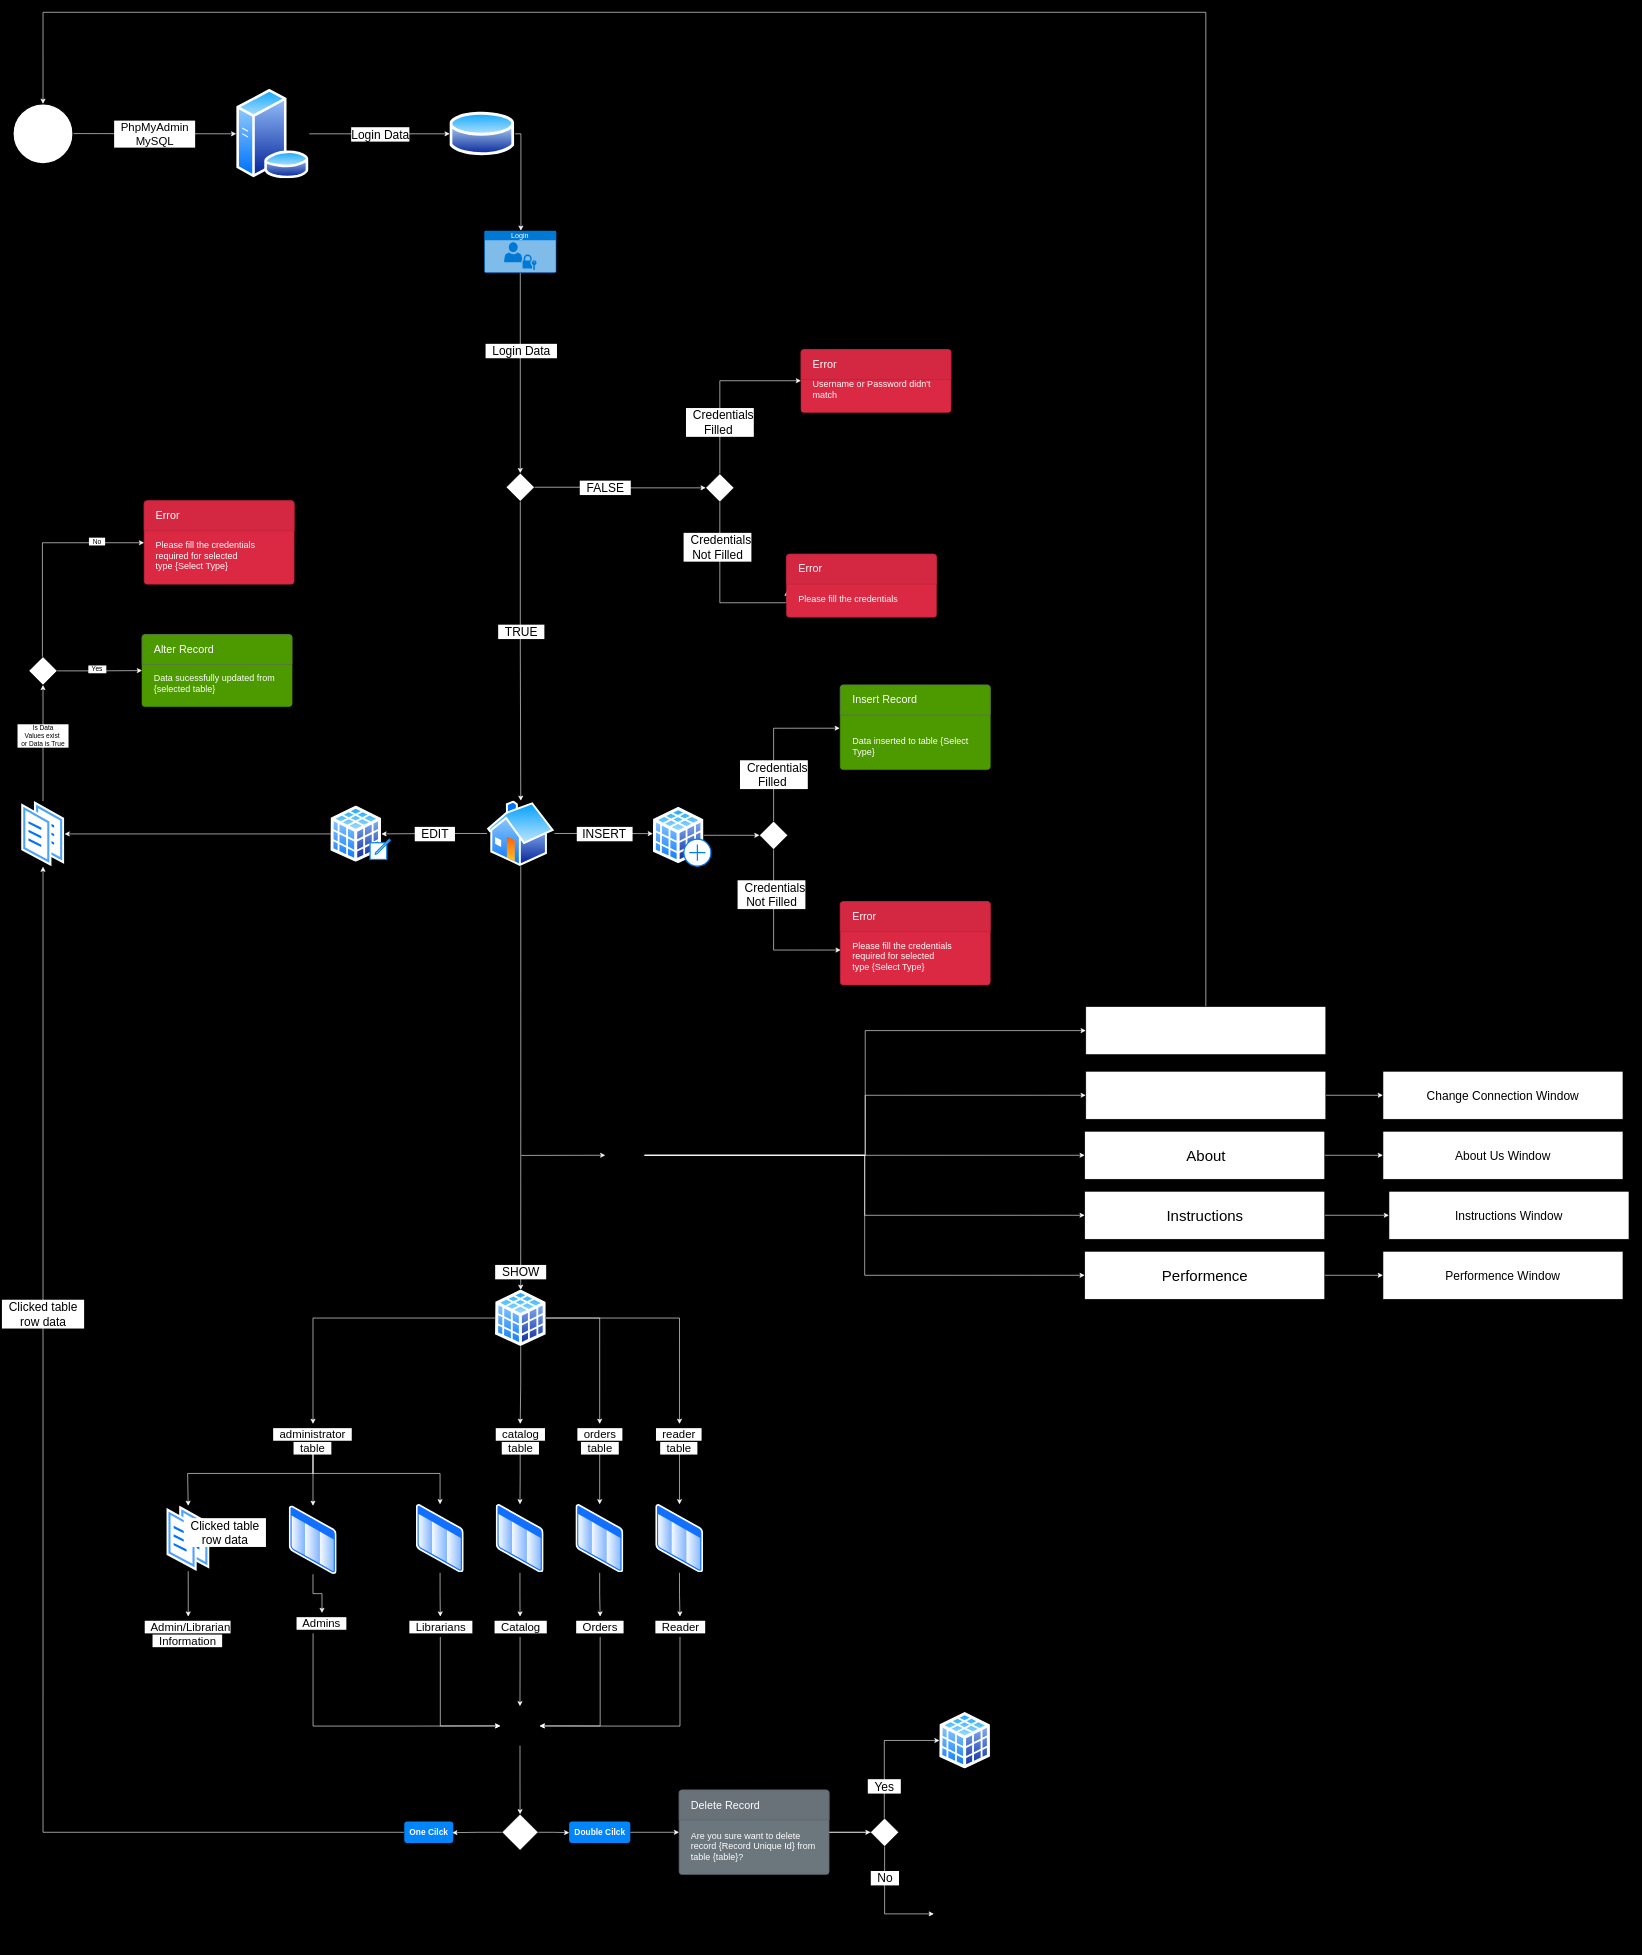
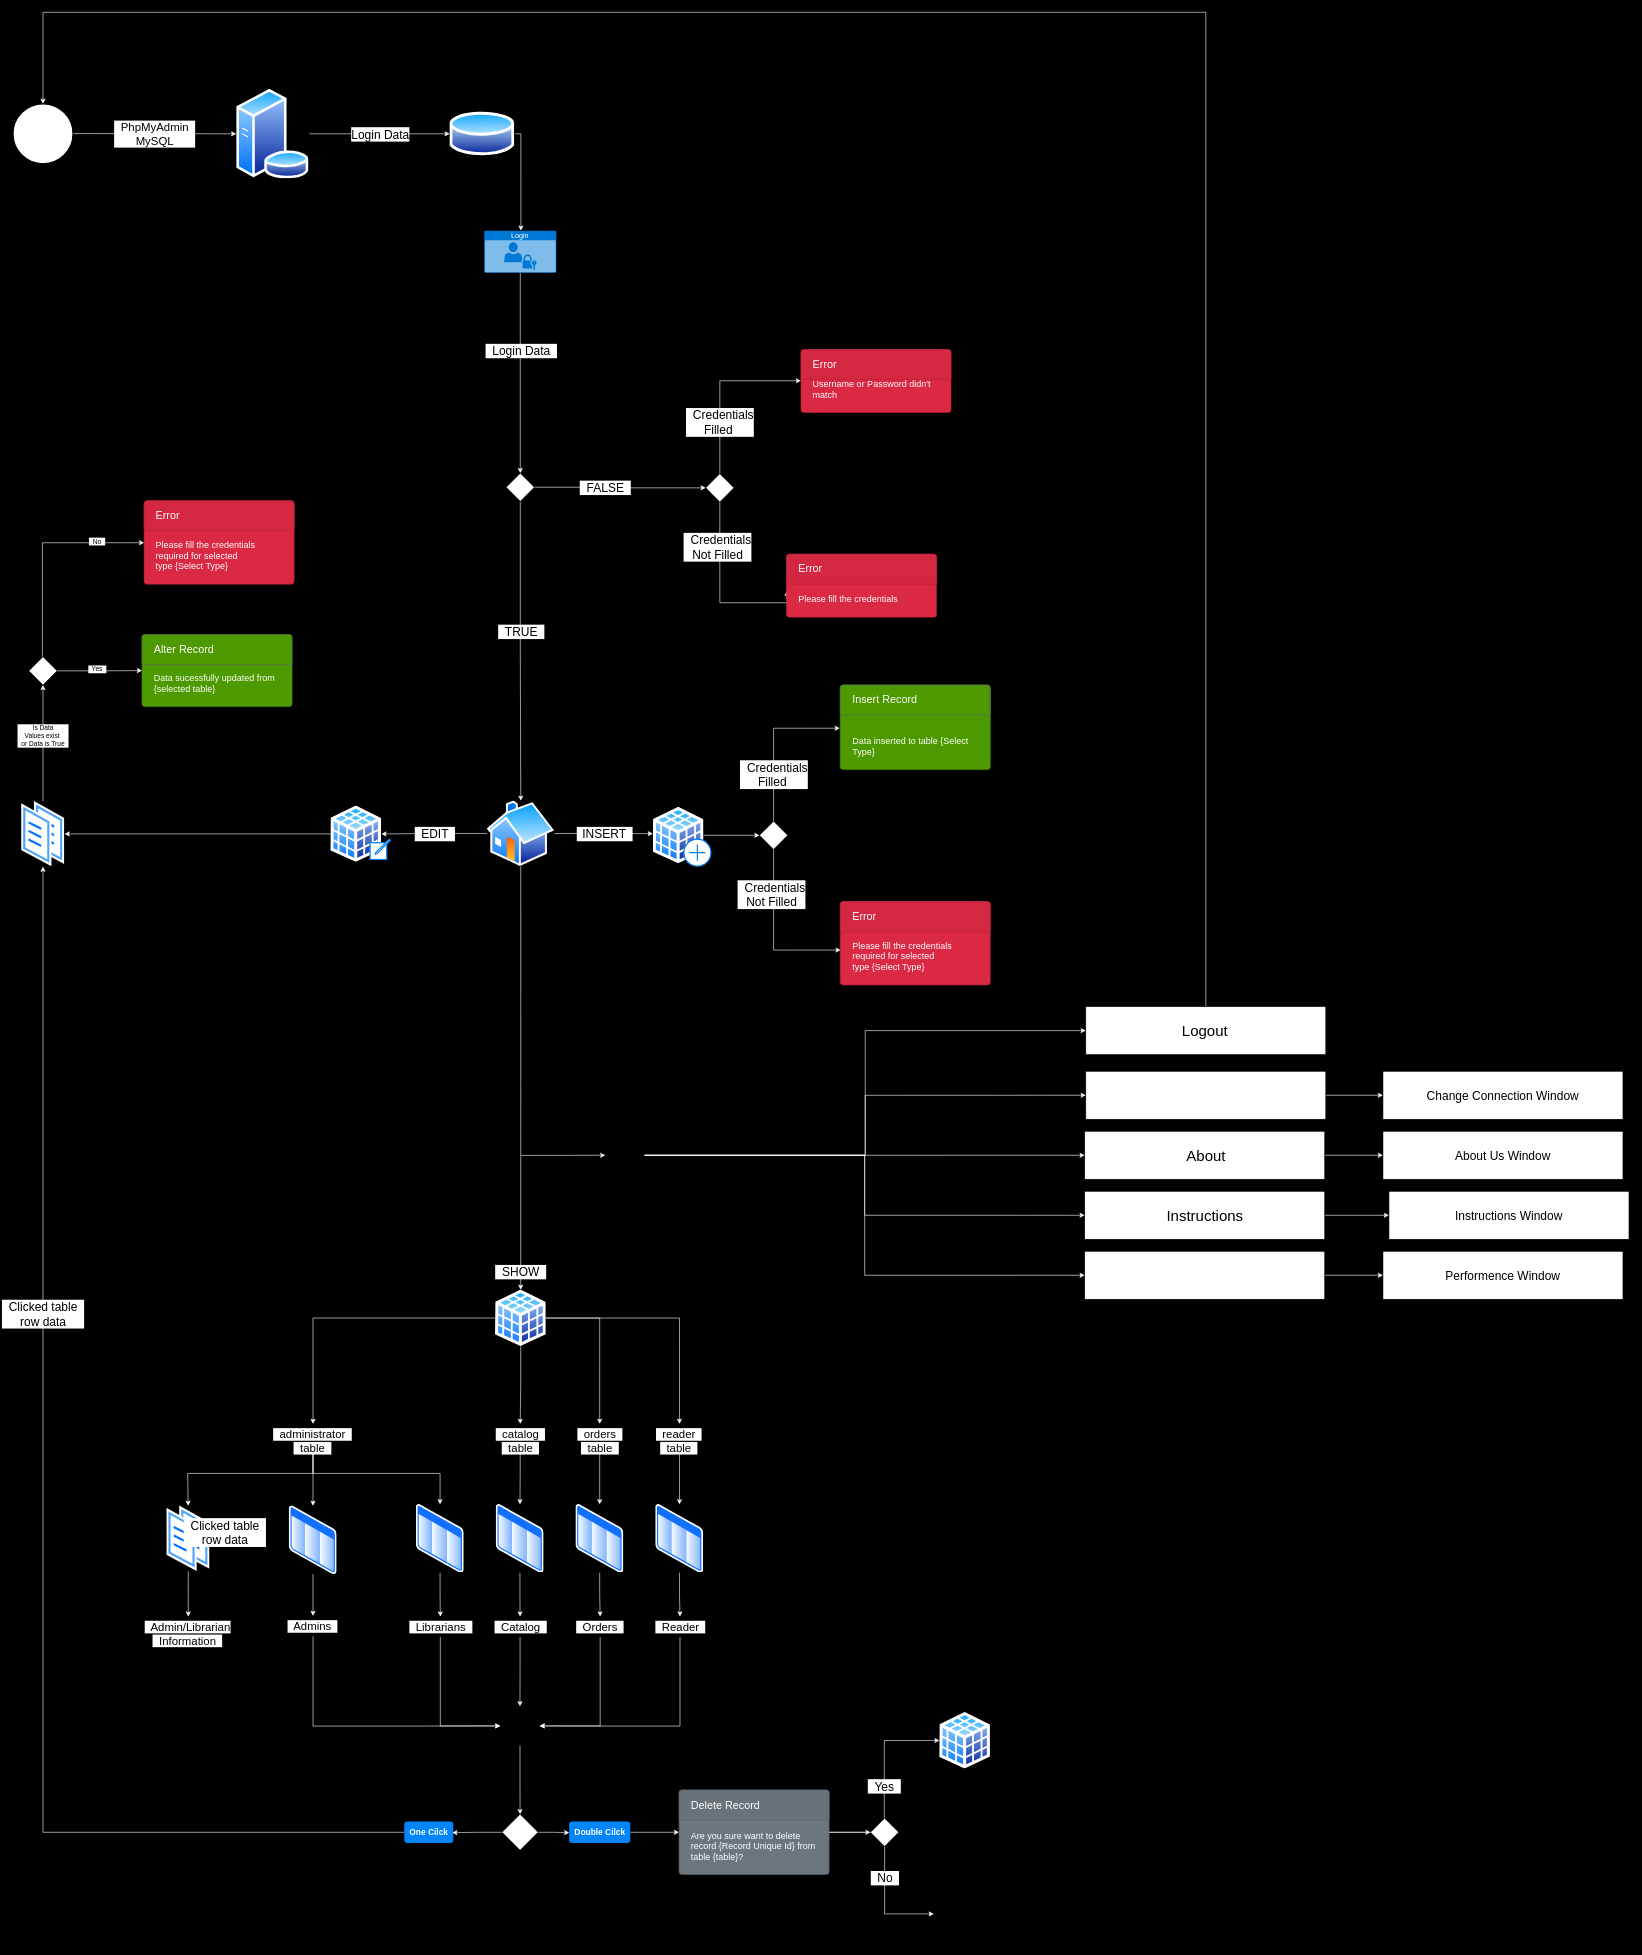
none -> (1205, 1031)
(1205, 1275) -> none
(322, 1623) -> (313, 1626)
